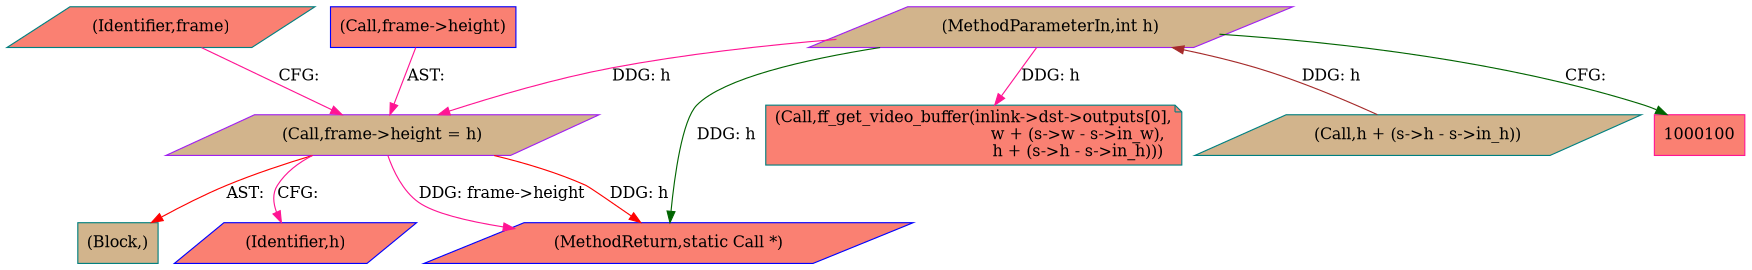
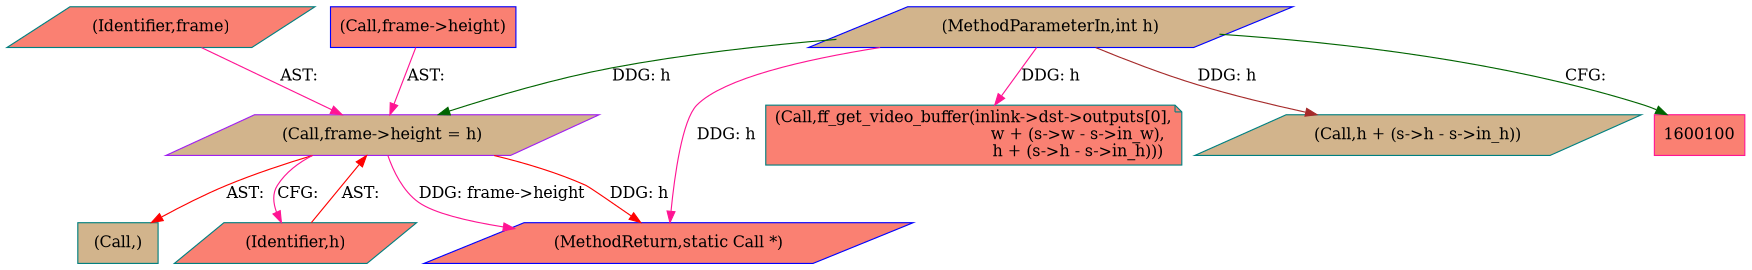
(1051, 27) -> (1051, 27)
(640, 63) -> (640, 63)
(302, 76) -> (302, 76)
(1282, 76) -> (1199, 85)
(733, 84) -> (733, 84)
(1700, 135) -> (1700, 135)
none -> (335, 194)
(118, 243) -> (118, 243)
(295, 243) -> (295, 243)
